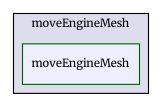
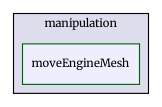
(81, 24) -> (81, 24)
